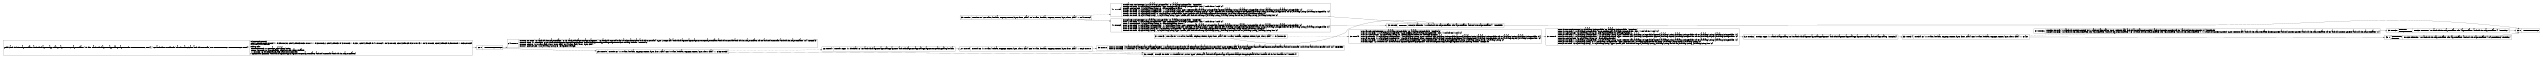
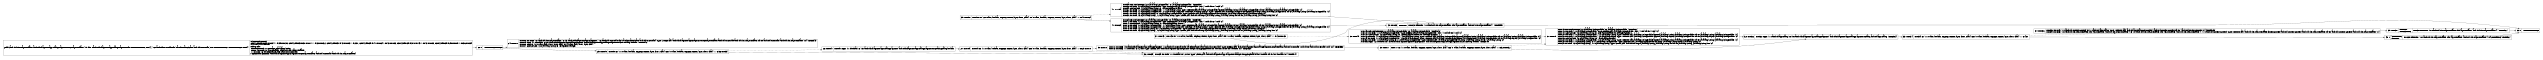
(2405, 31) -> (2405, 31)
none -> (1445, 48)
